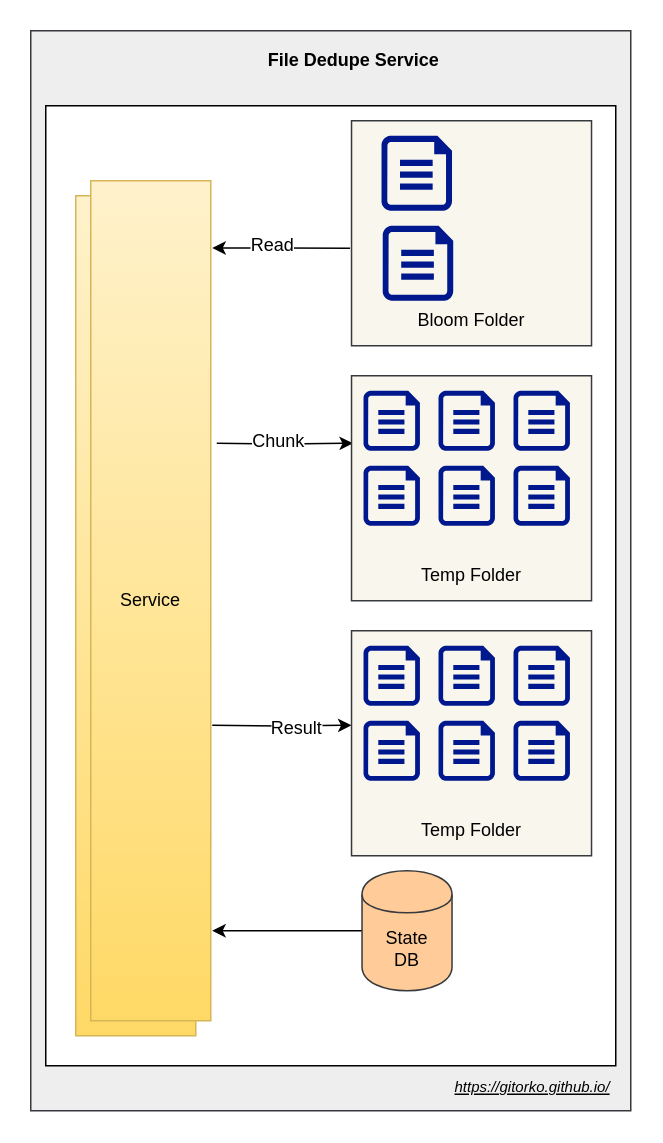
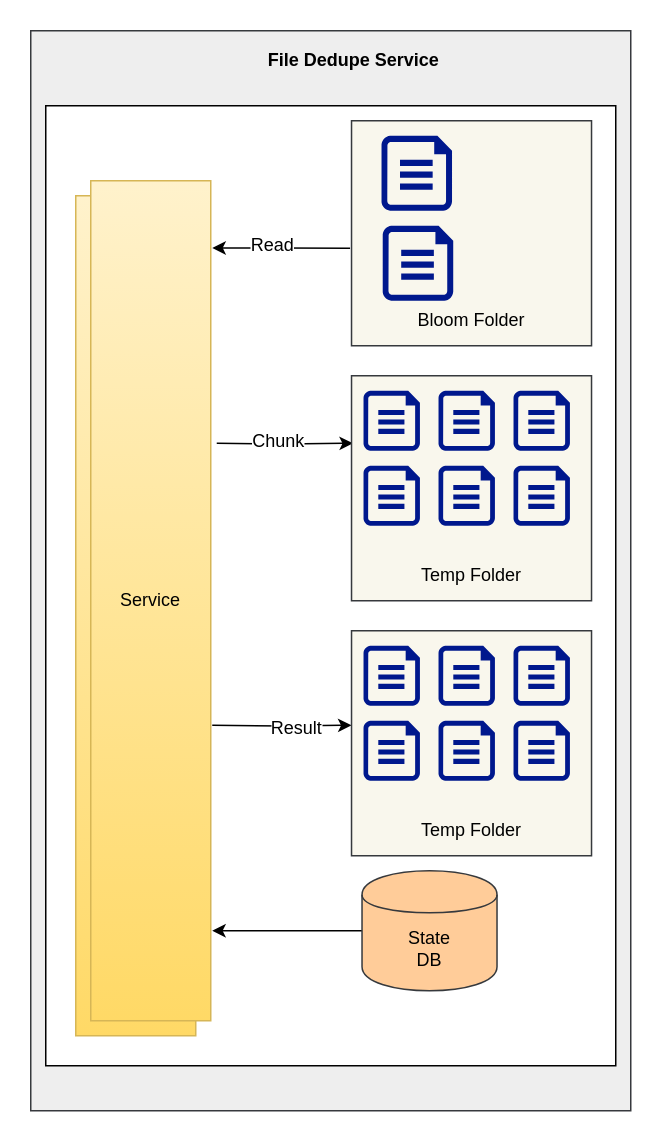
(407, 931) -> (430, 931)
(535, 1088) -> none
